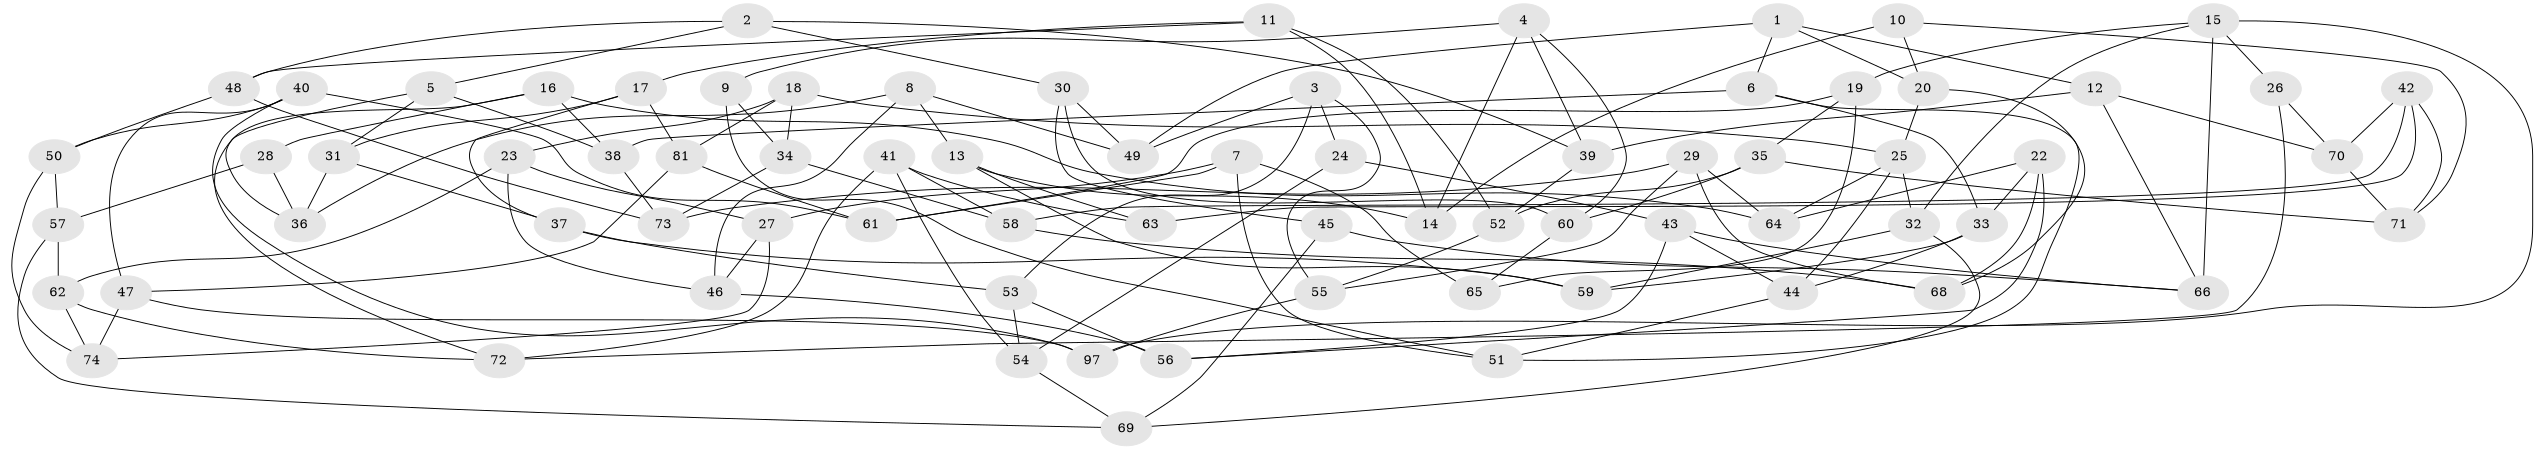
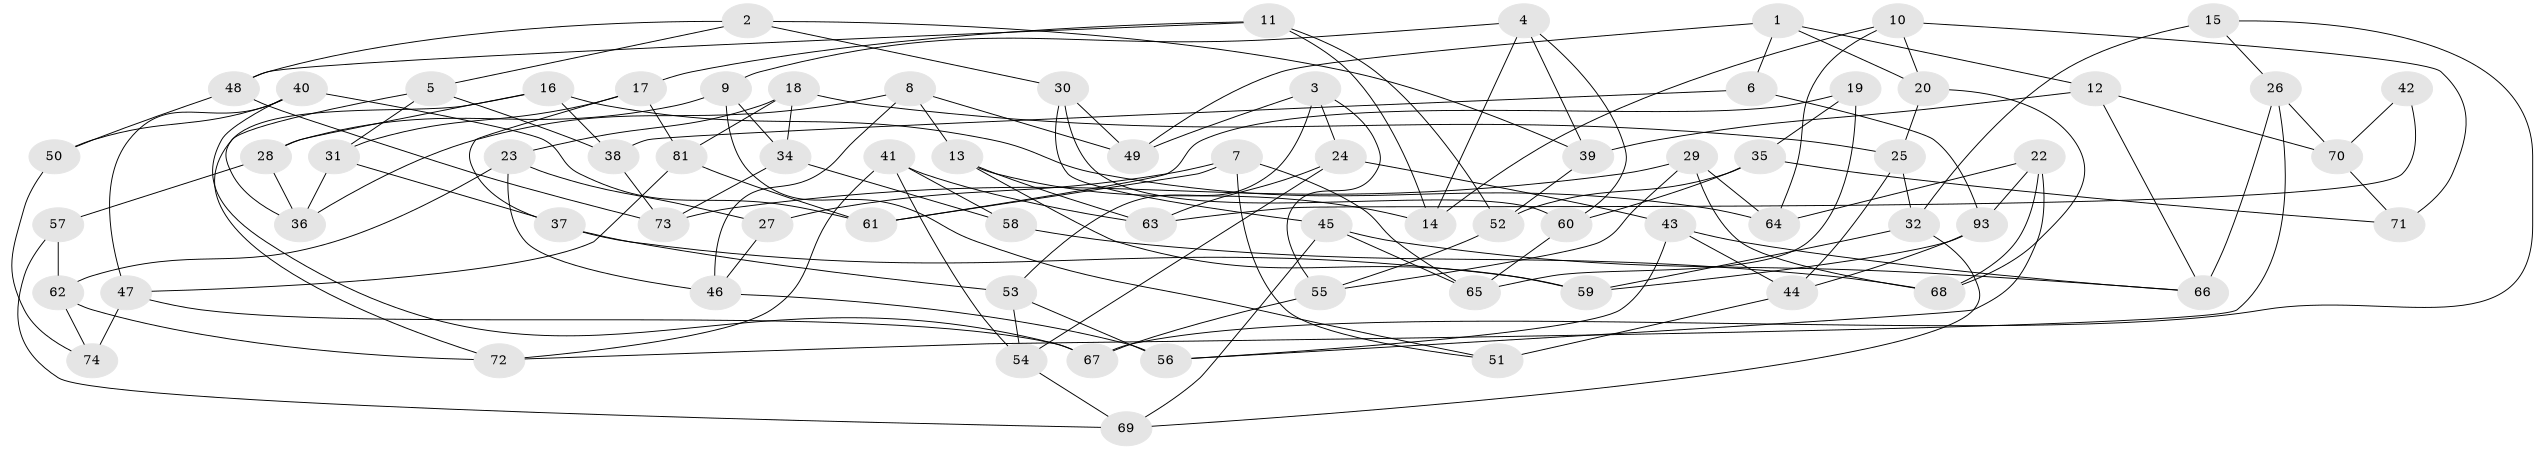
(2030, 41) -> none
none -> (431, 119)
(2208, 157) -> (2246, 188)
(2442, 159) -> none
none -> (1261, 187)
(56, 191) -> none
(1835, 192) -> (1804, 110)
(1743, 203) -> none
(1982, 225) -> (1982, 225)
none -> (1385, 252)
(2011, 309) -> none
(471, 340) -> none
(1092, 361) -> (1092, 361)
